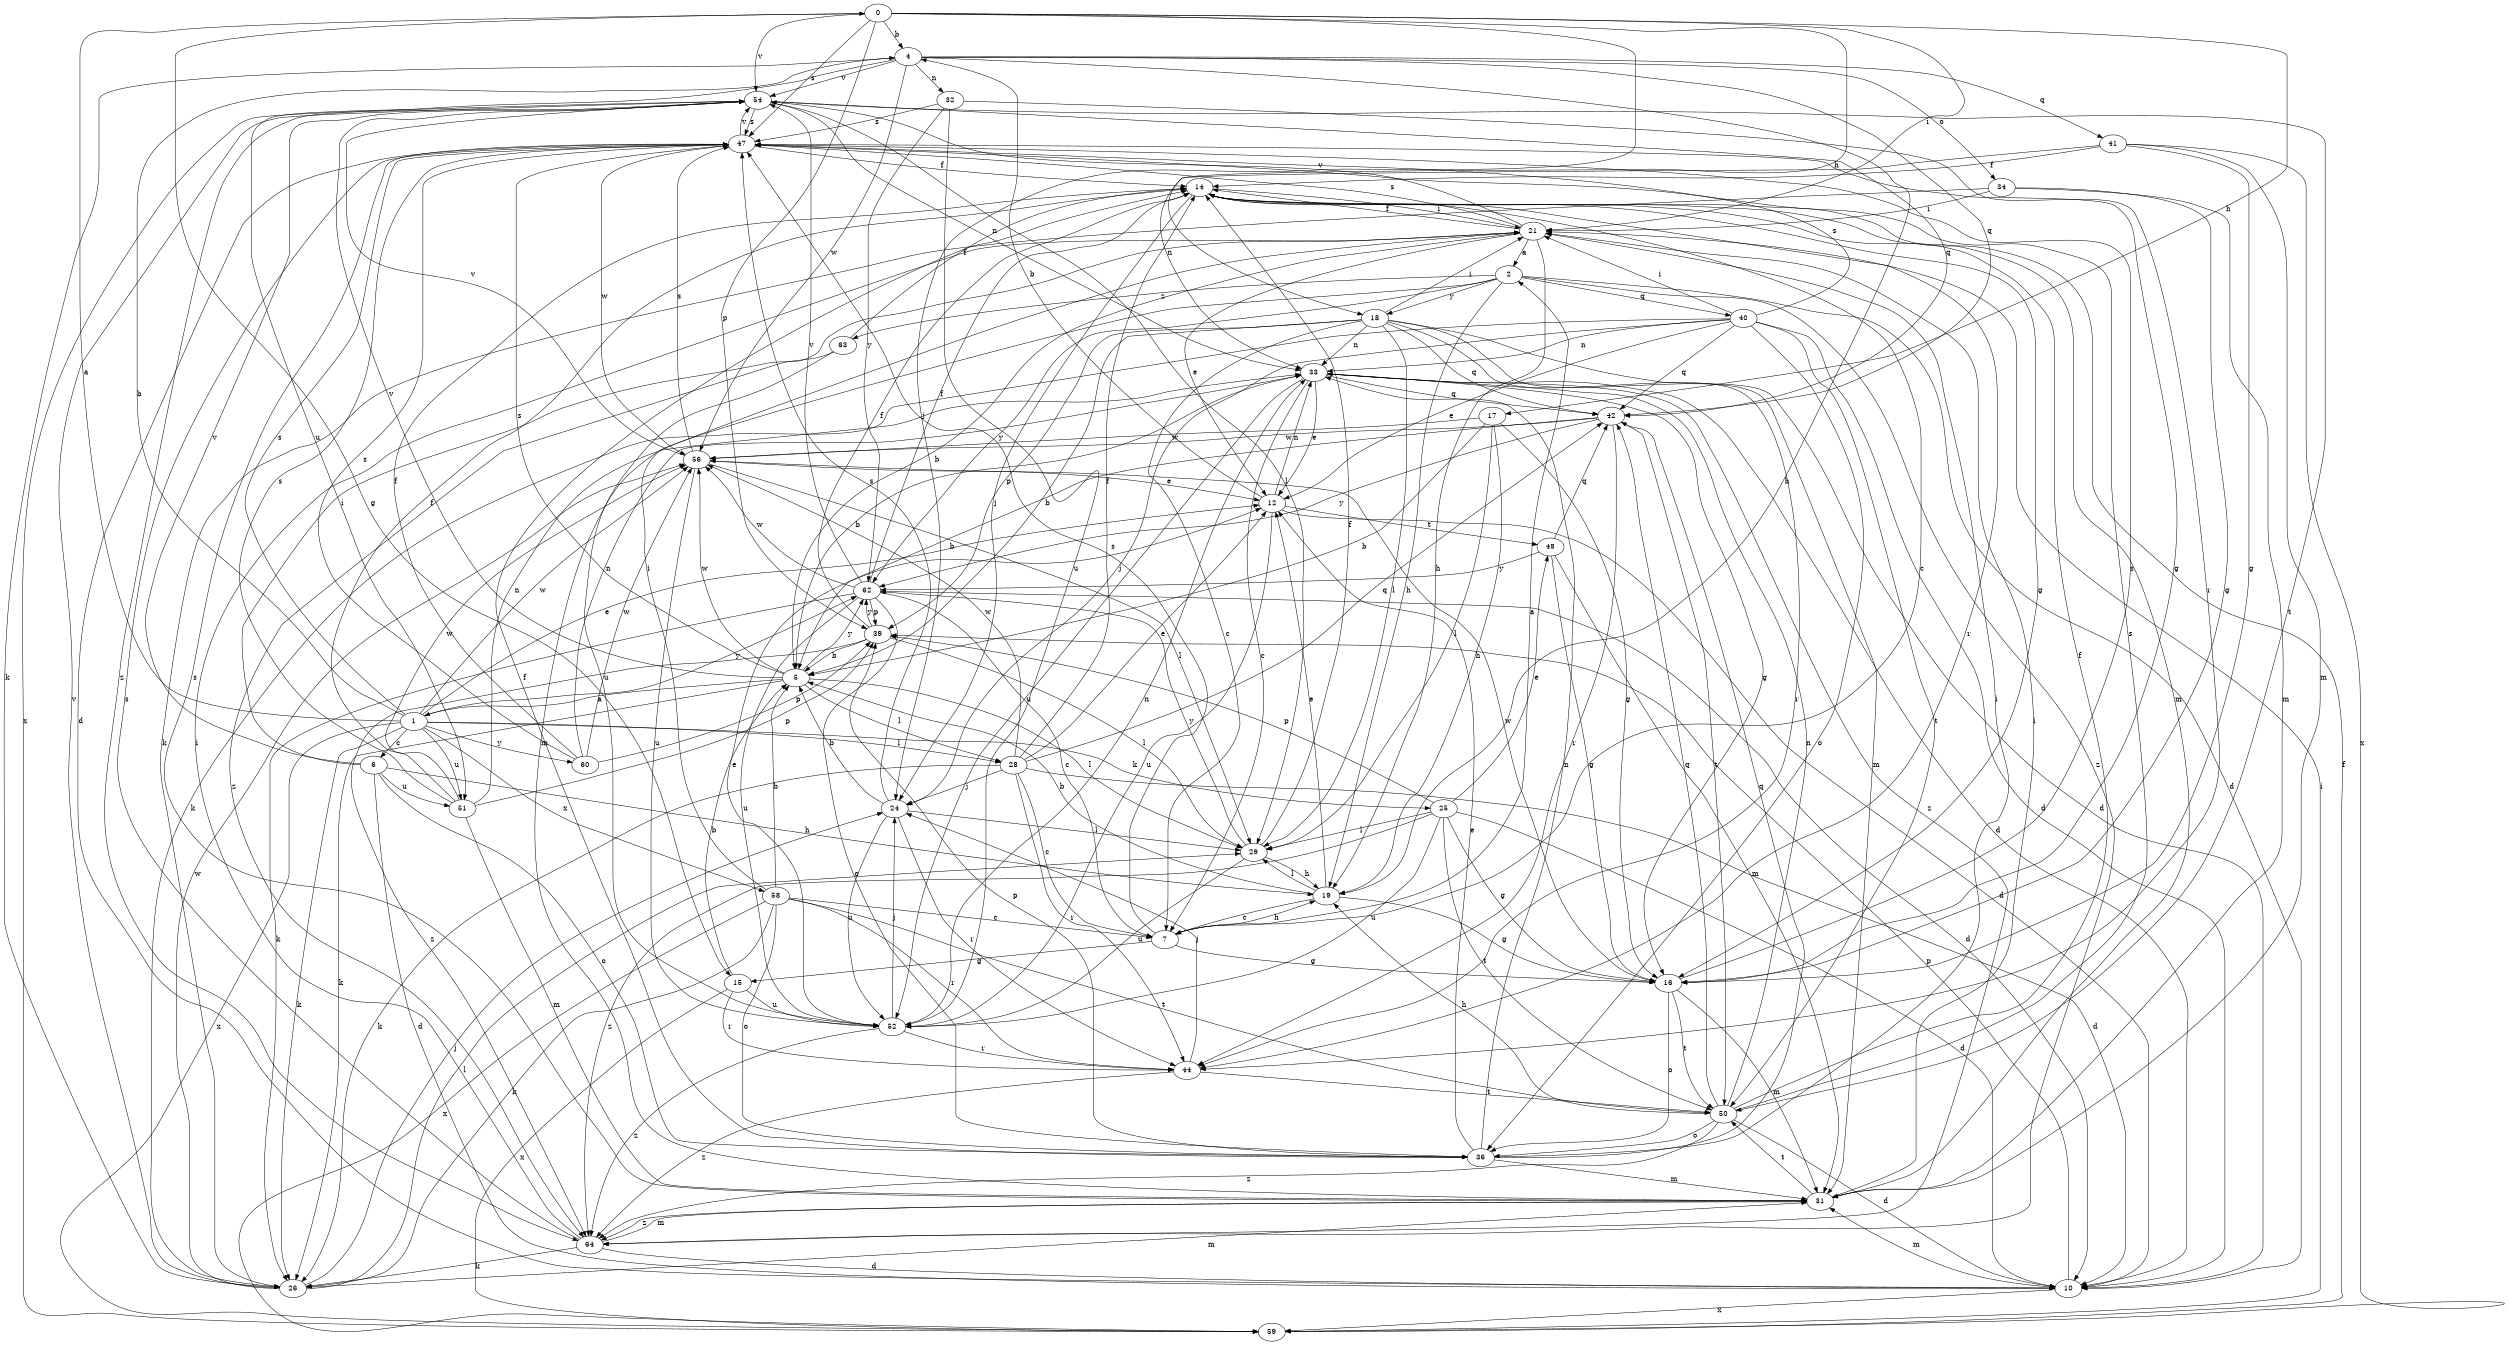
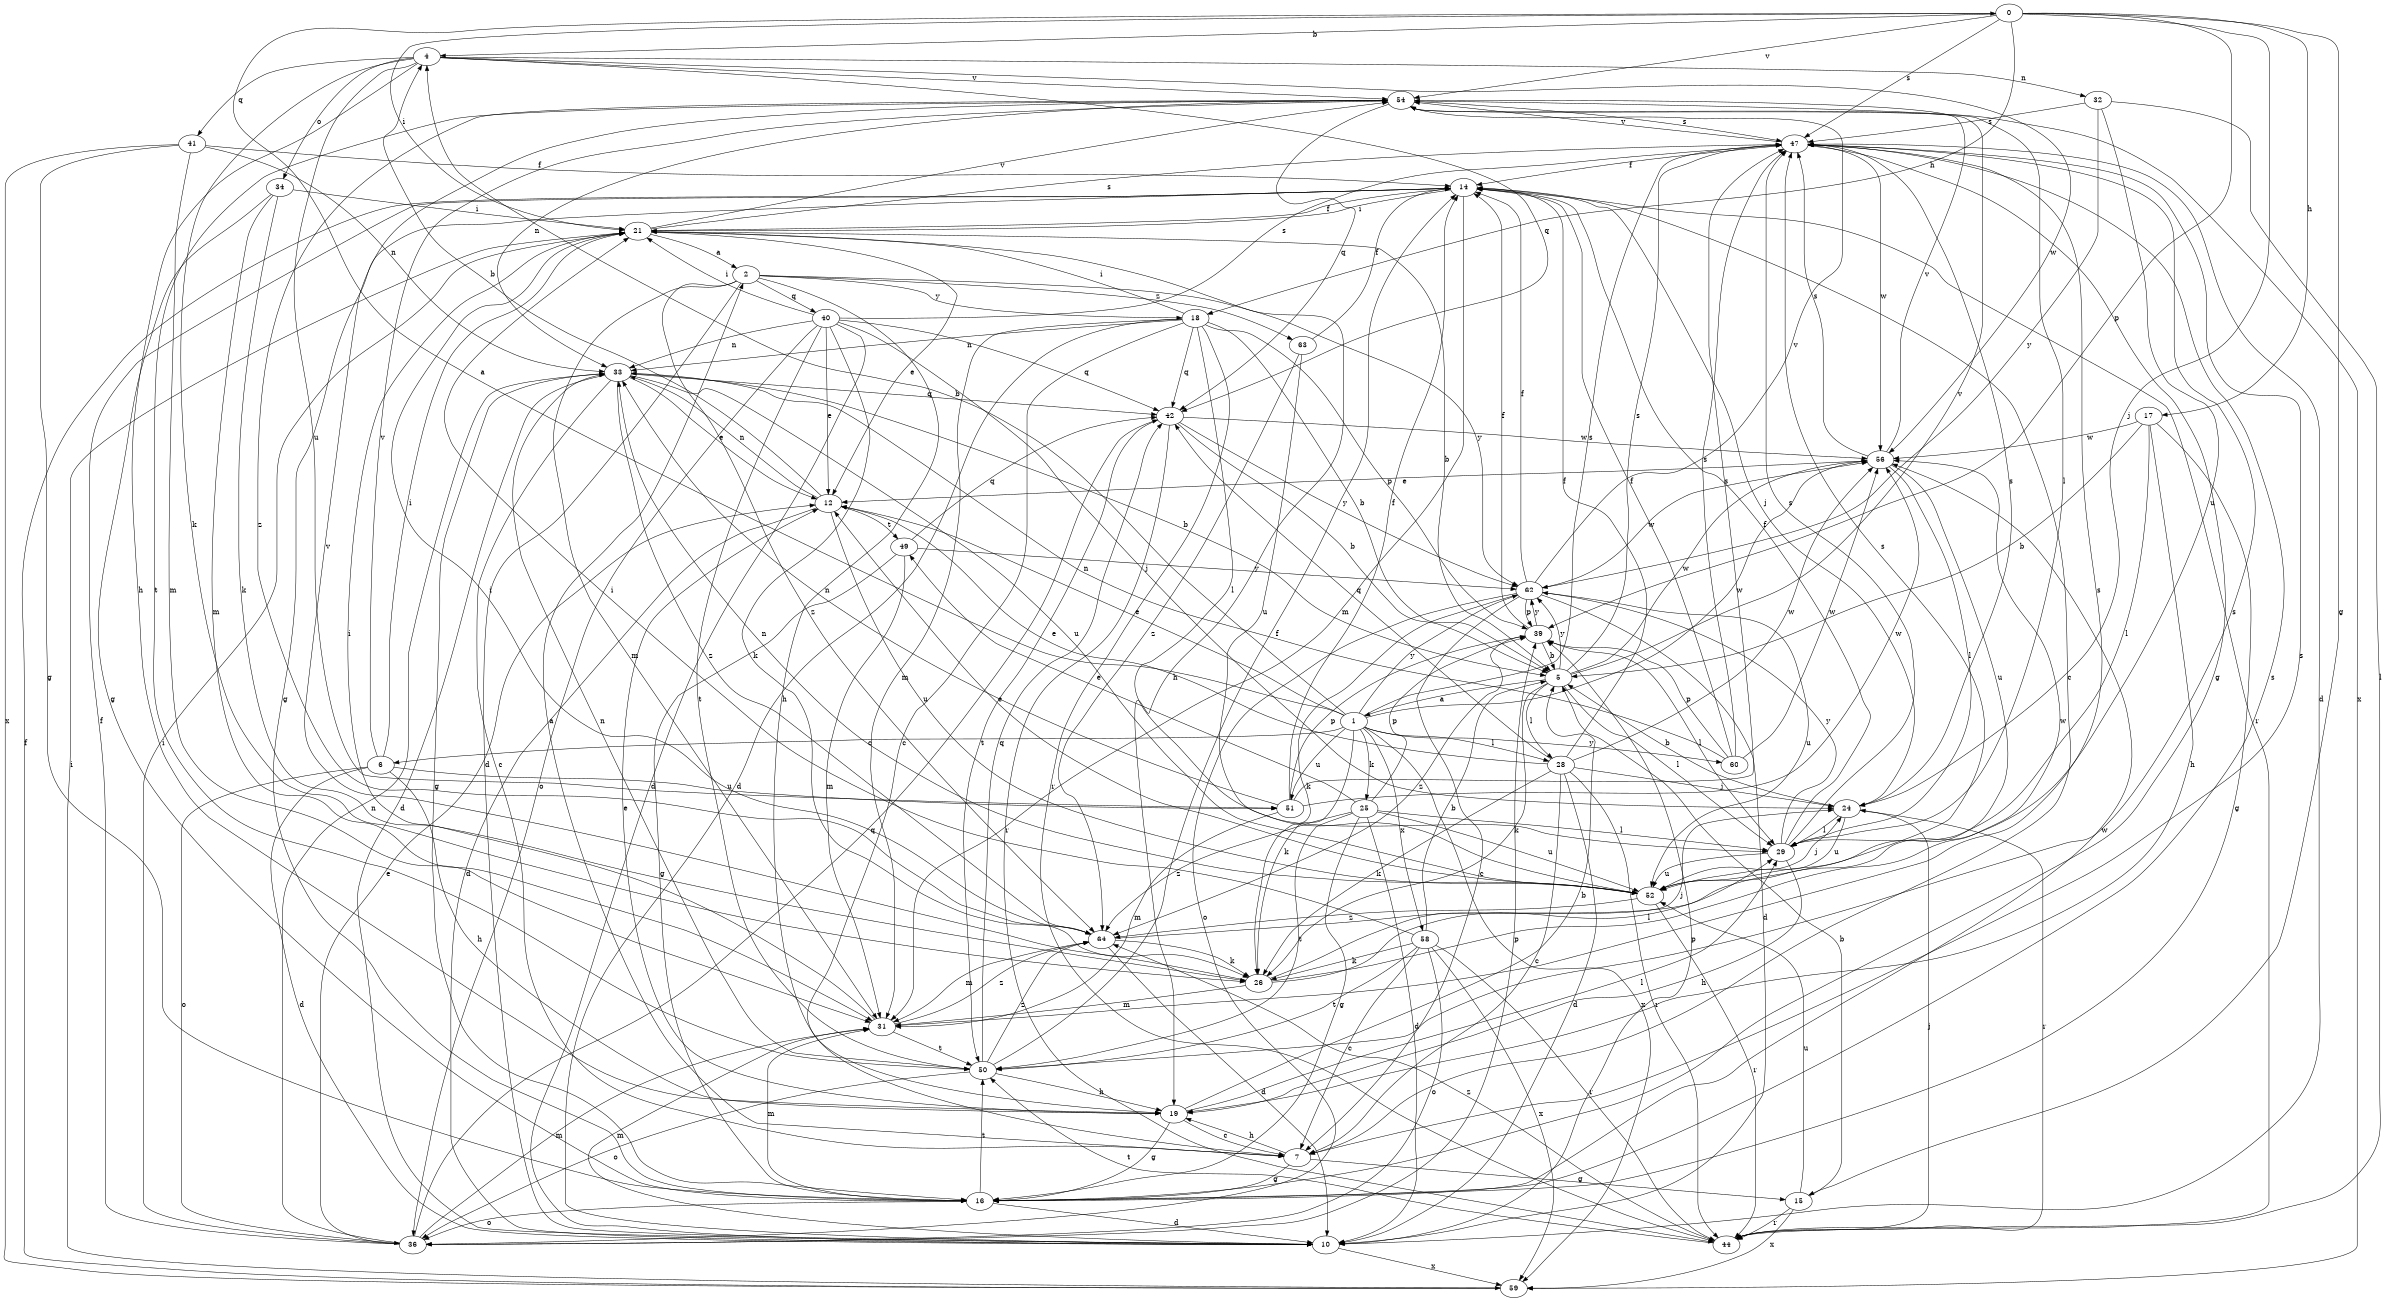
none -> (1831, 543)
(2209, 591) -> (2381, 678)
(1880, 1208) -> (1150, 1223)
